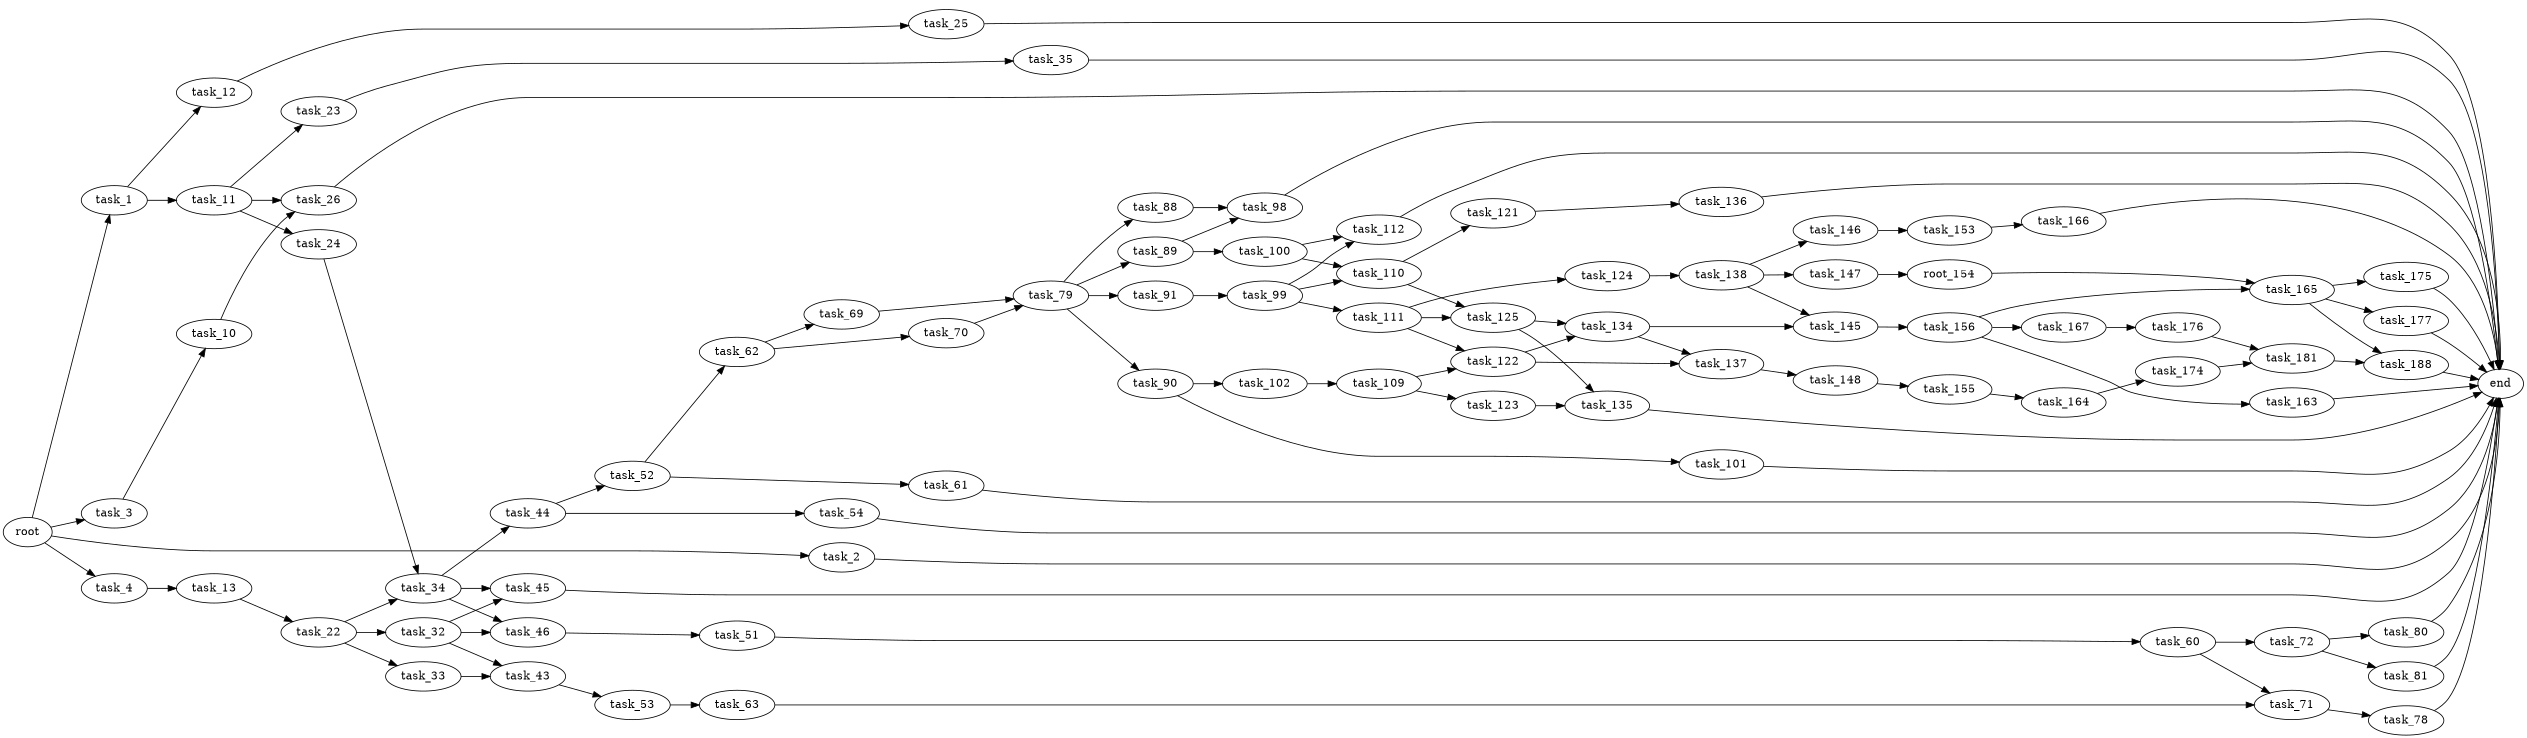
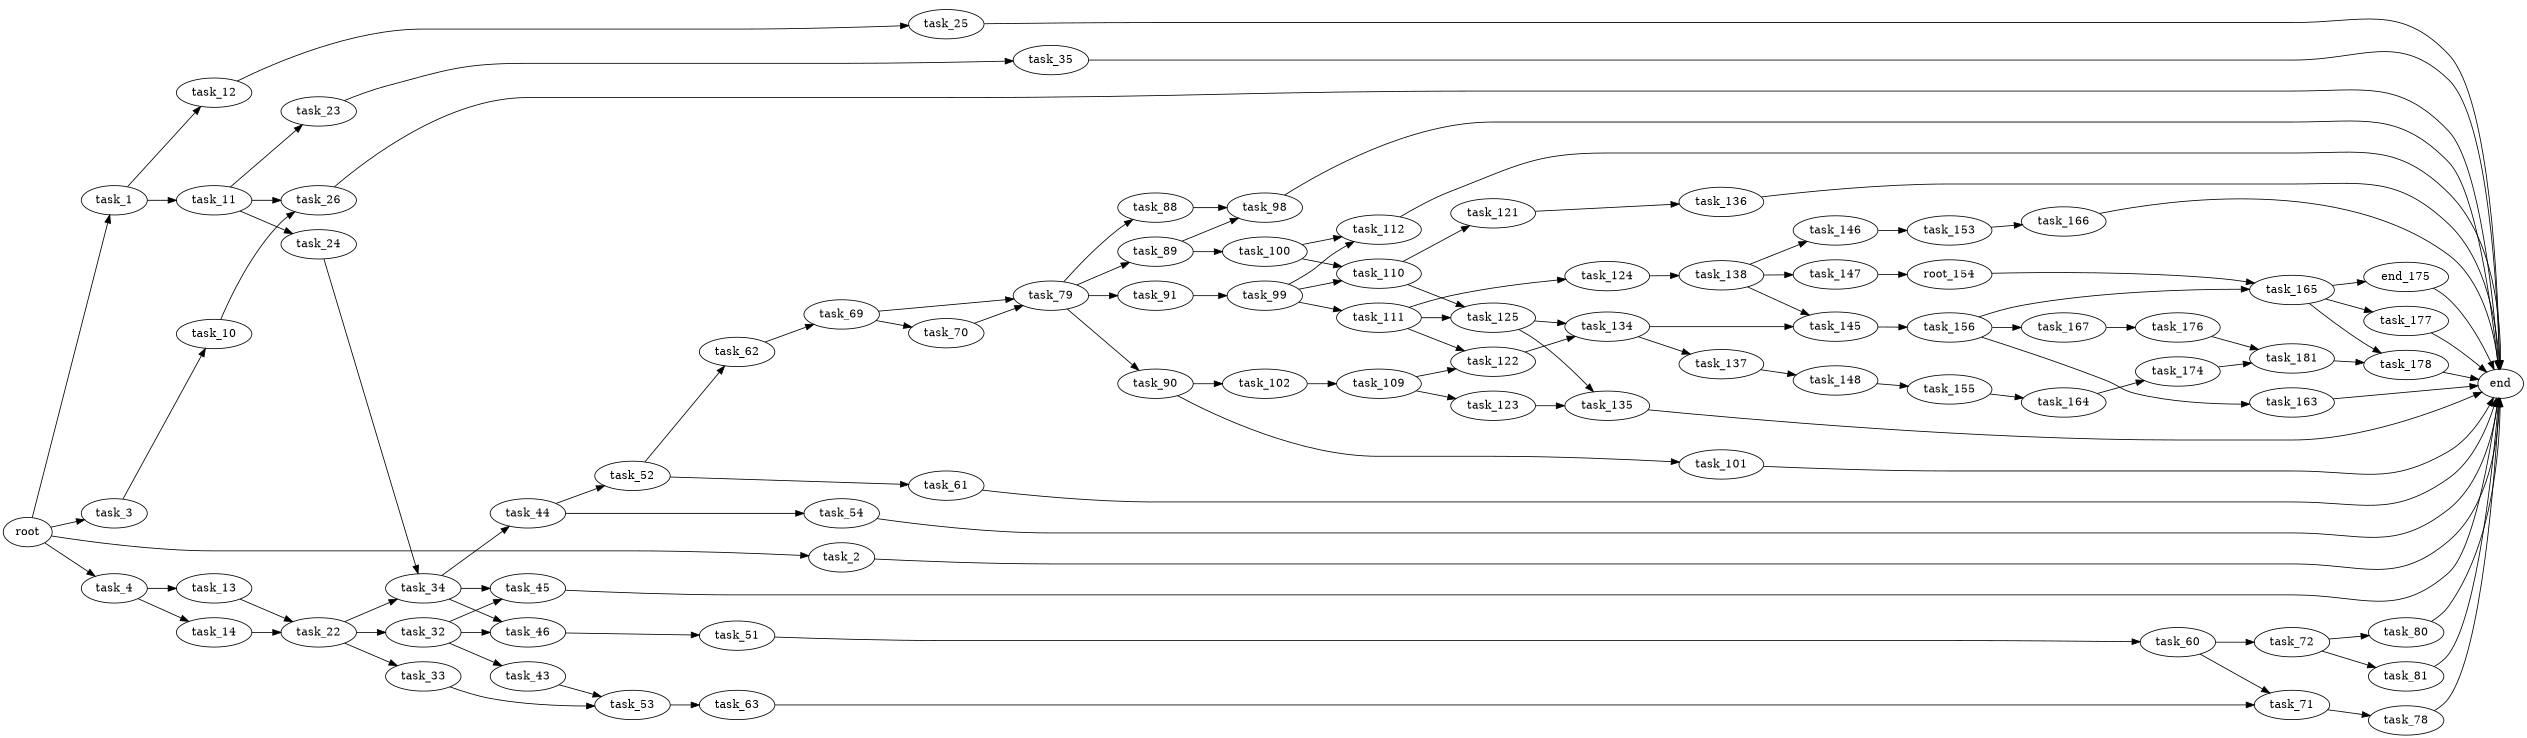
(2406, 277) -> (2406, 277)
(837, 343) -> (890, 323)
(1603, 363) -> none
(2406, 365) -> (2406, 365)
none -> (214, 632)
(471, 676) -> (517, 702)
